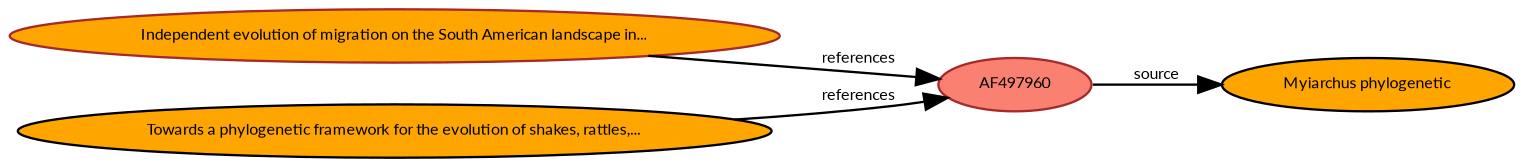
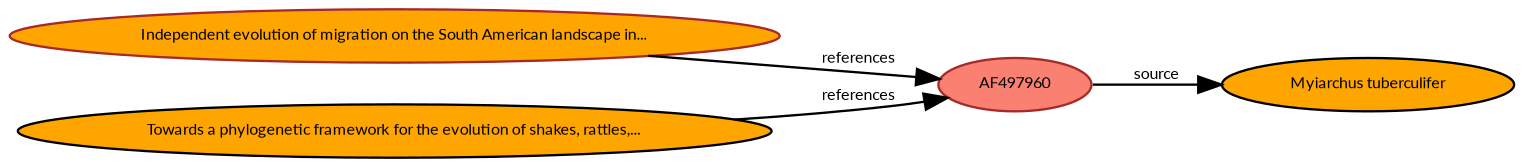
(1368, 85) -> (1368, 85)
